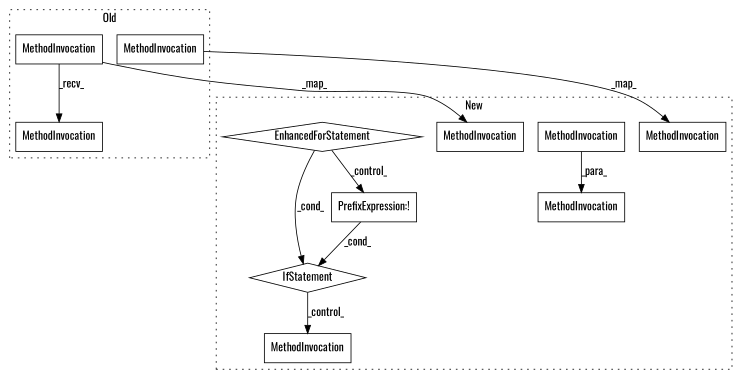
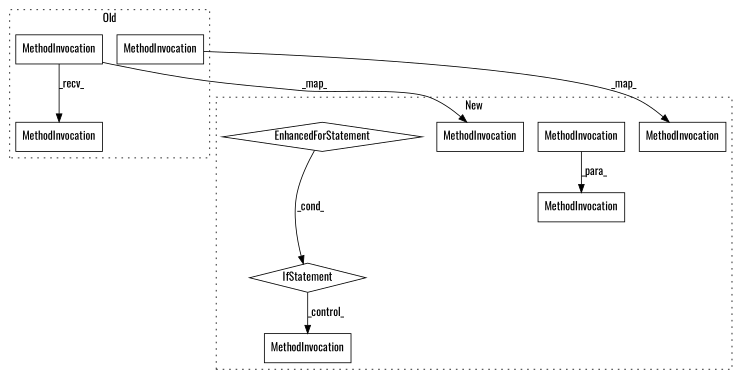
(374, 207) -> none
